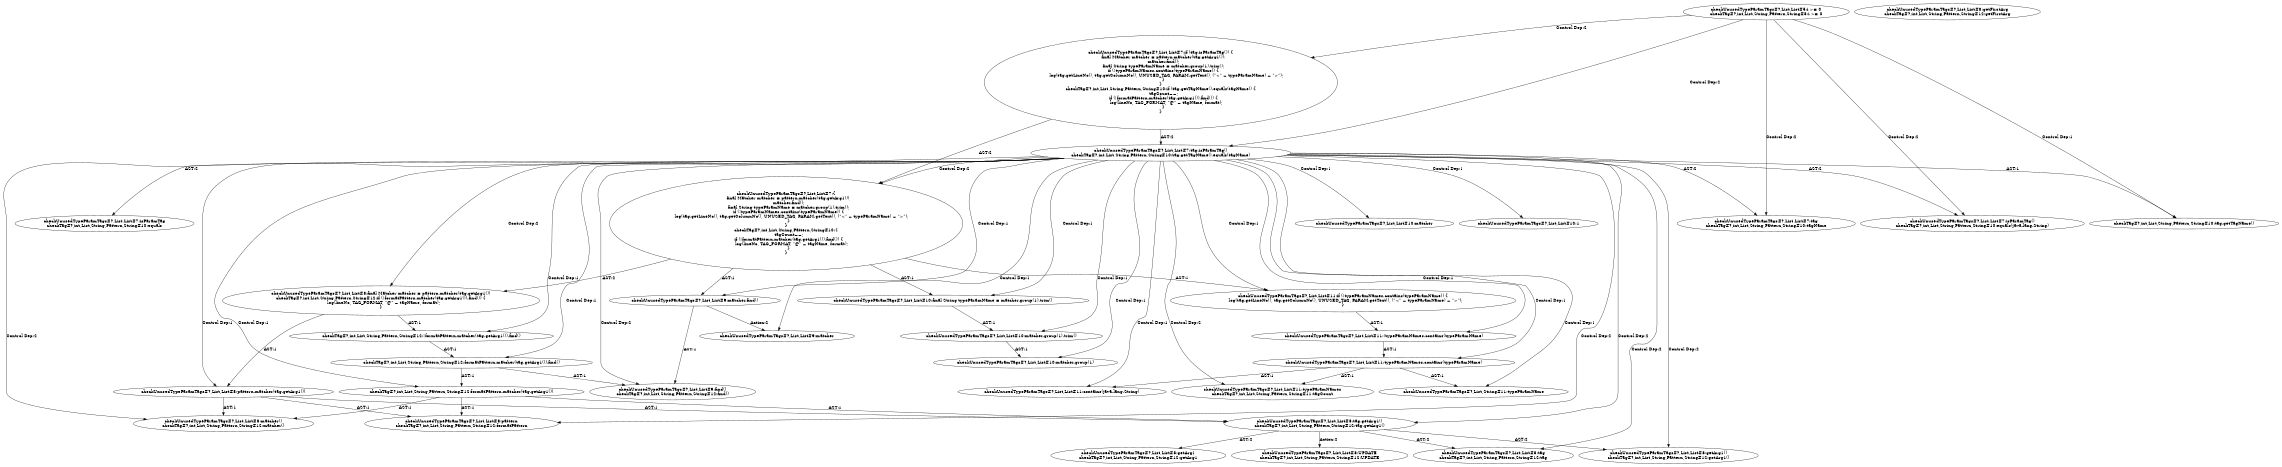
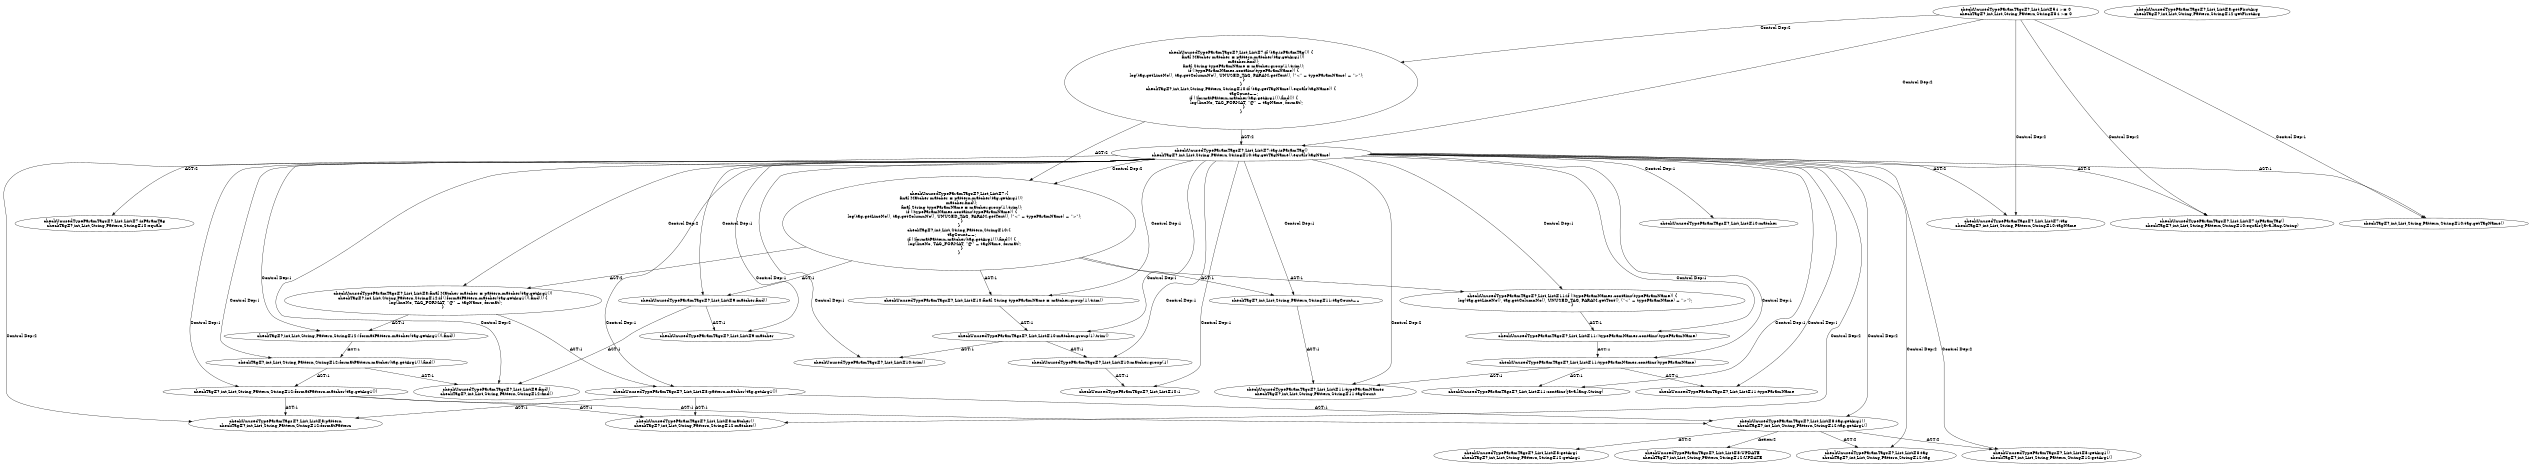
none -> (1296, 301)
(760, 323) -> (719, 323)
none -> (869, 363)
none -> (1114, 376)
(1474, 392) -> (1727, 392)
